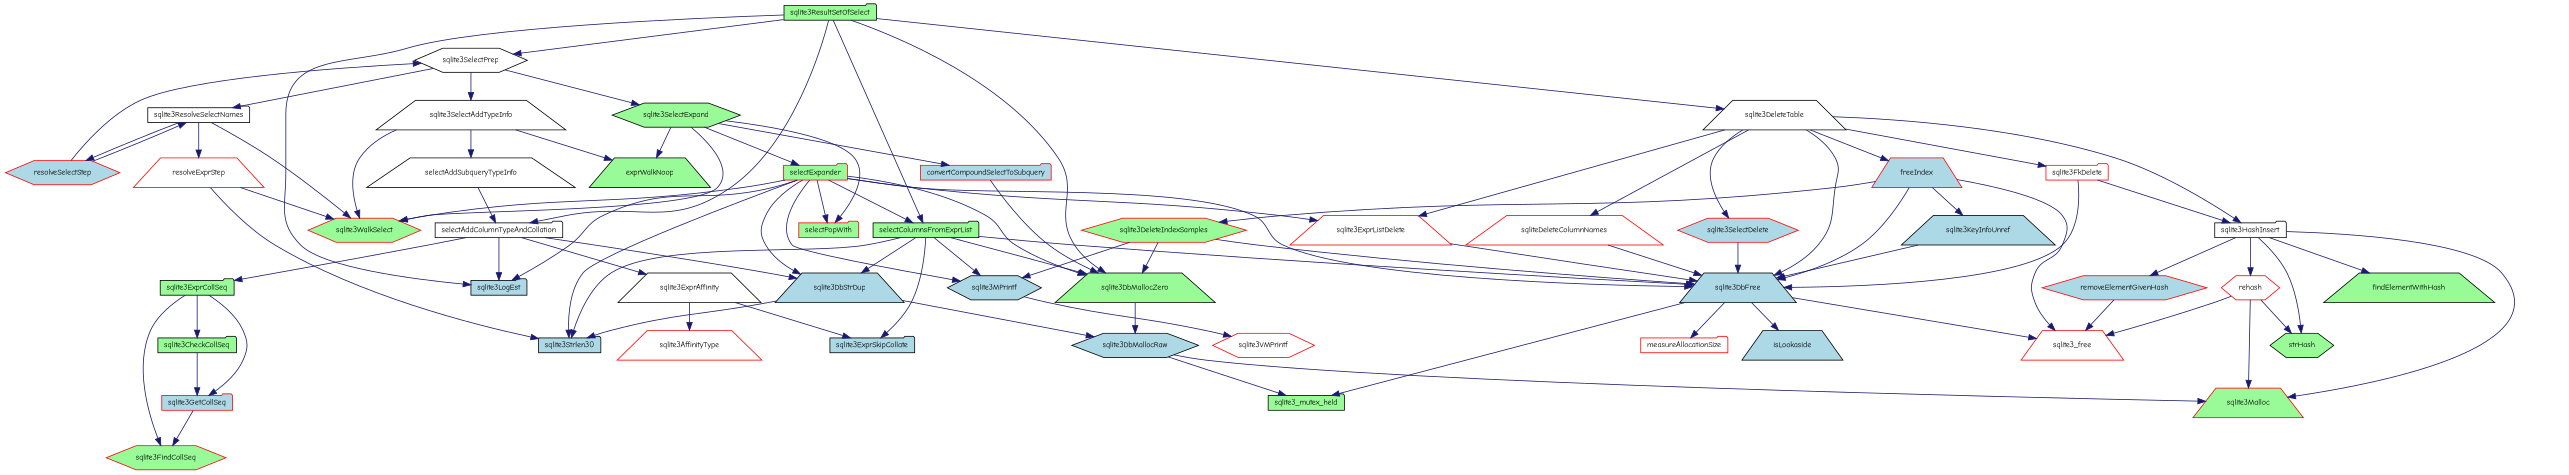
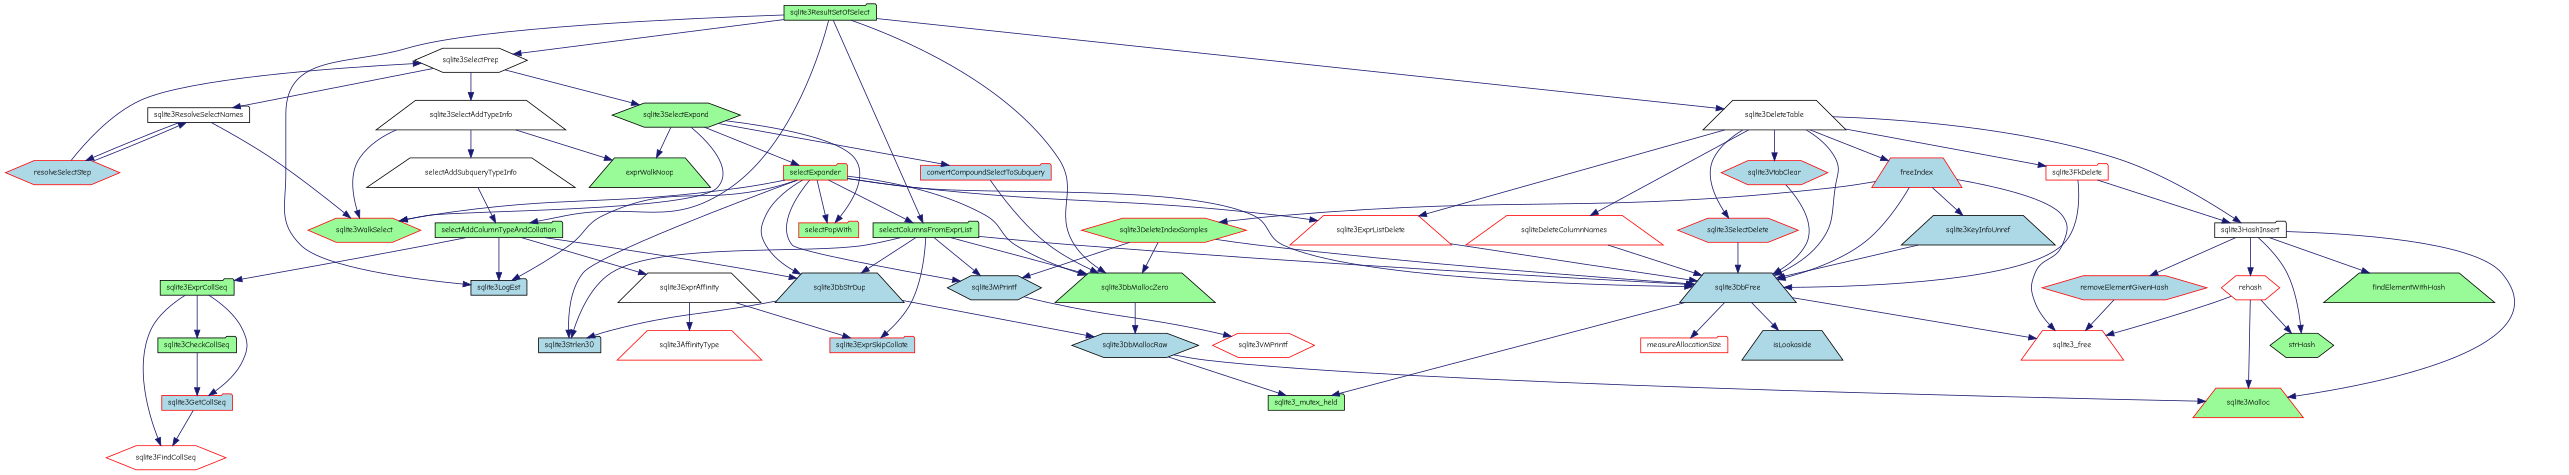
(199, 173) -> none
none -> (1774, 173)
(499, 230) -> (499, 230)
(872, 345) -> (872, 345)
(166, 458) -> (166, 458)
